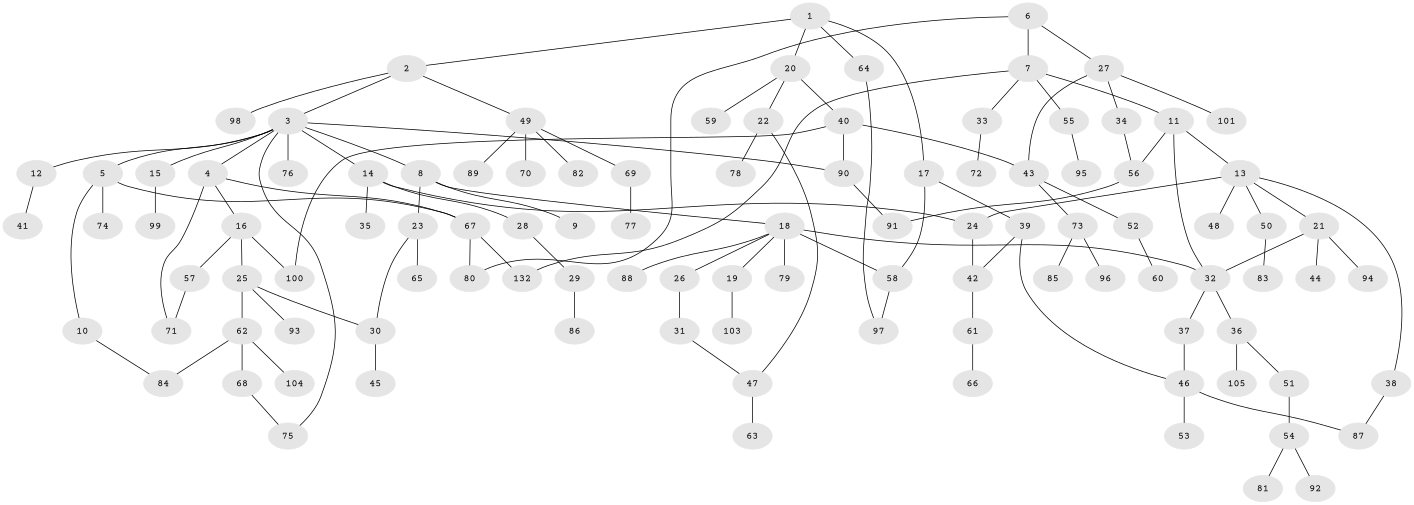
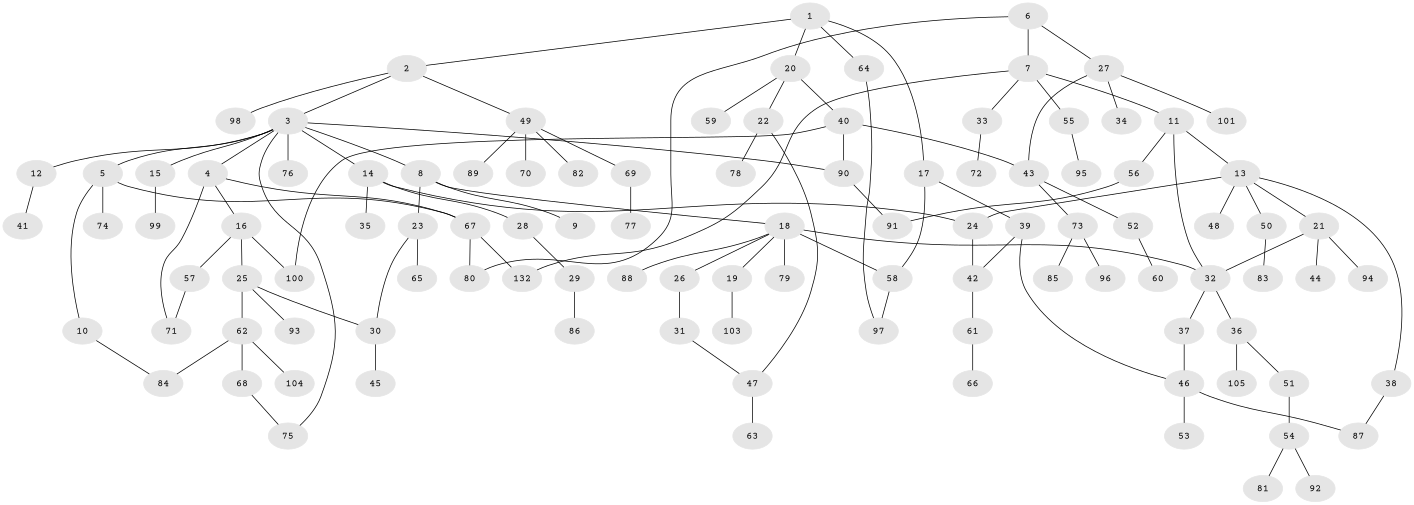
(1128, 147) -> none
